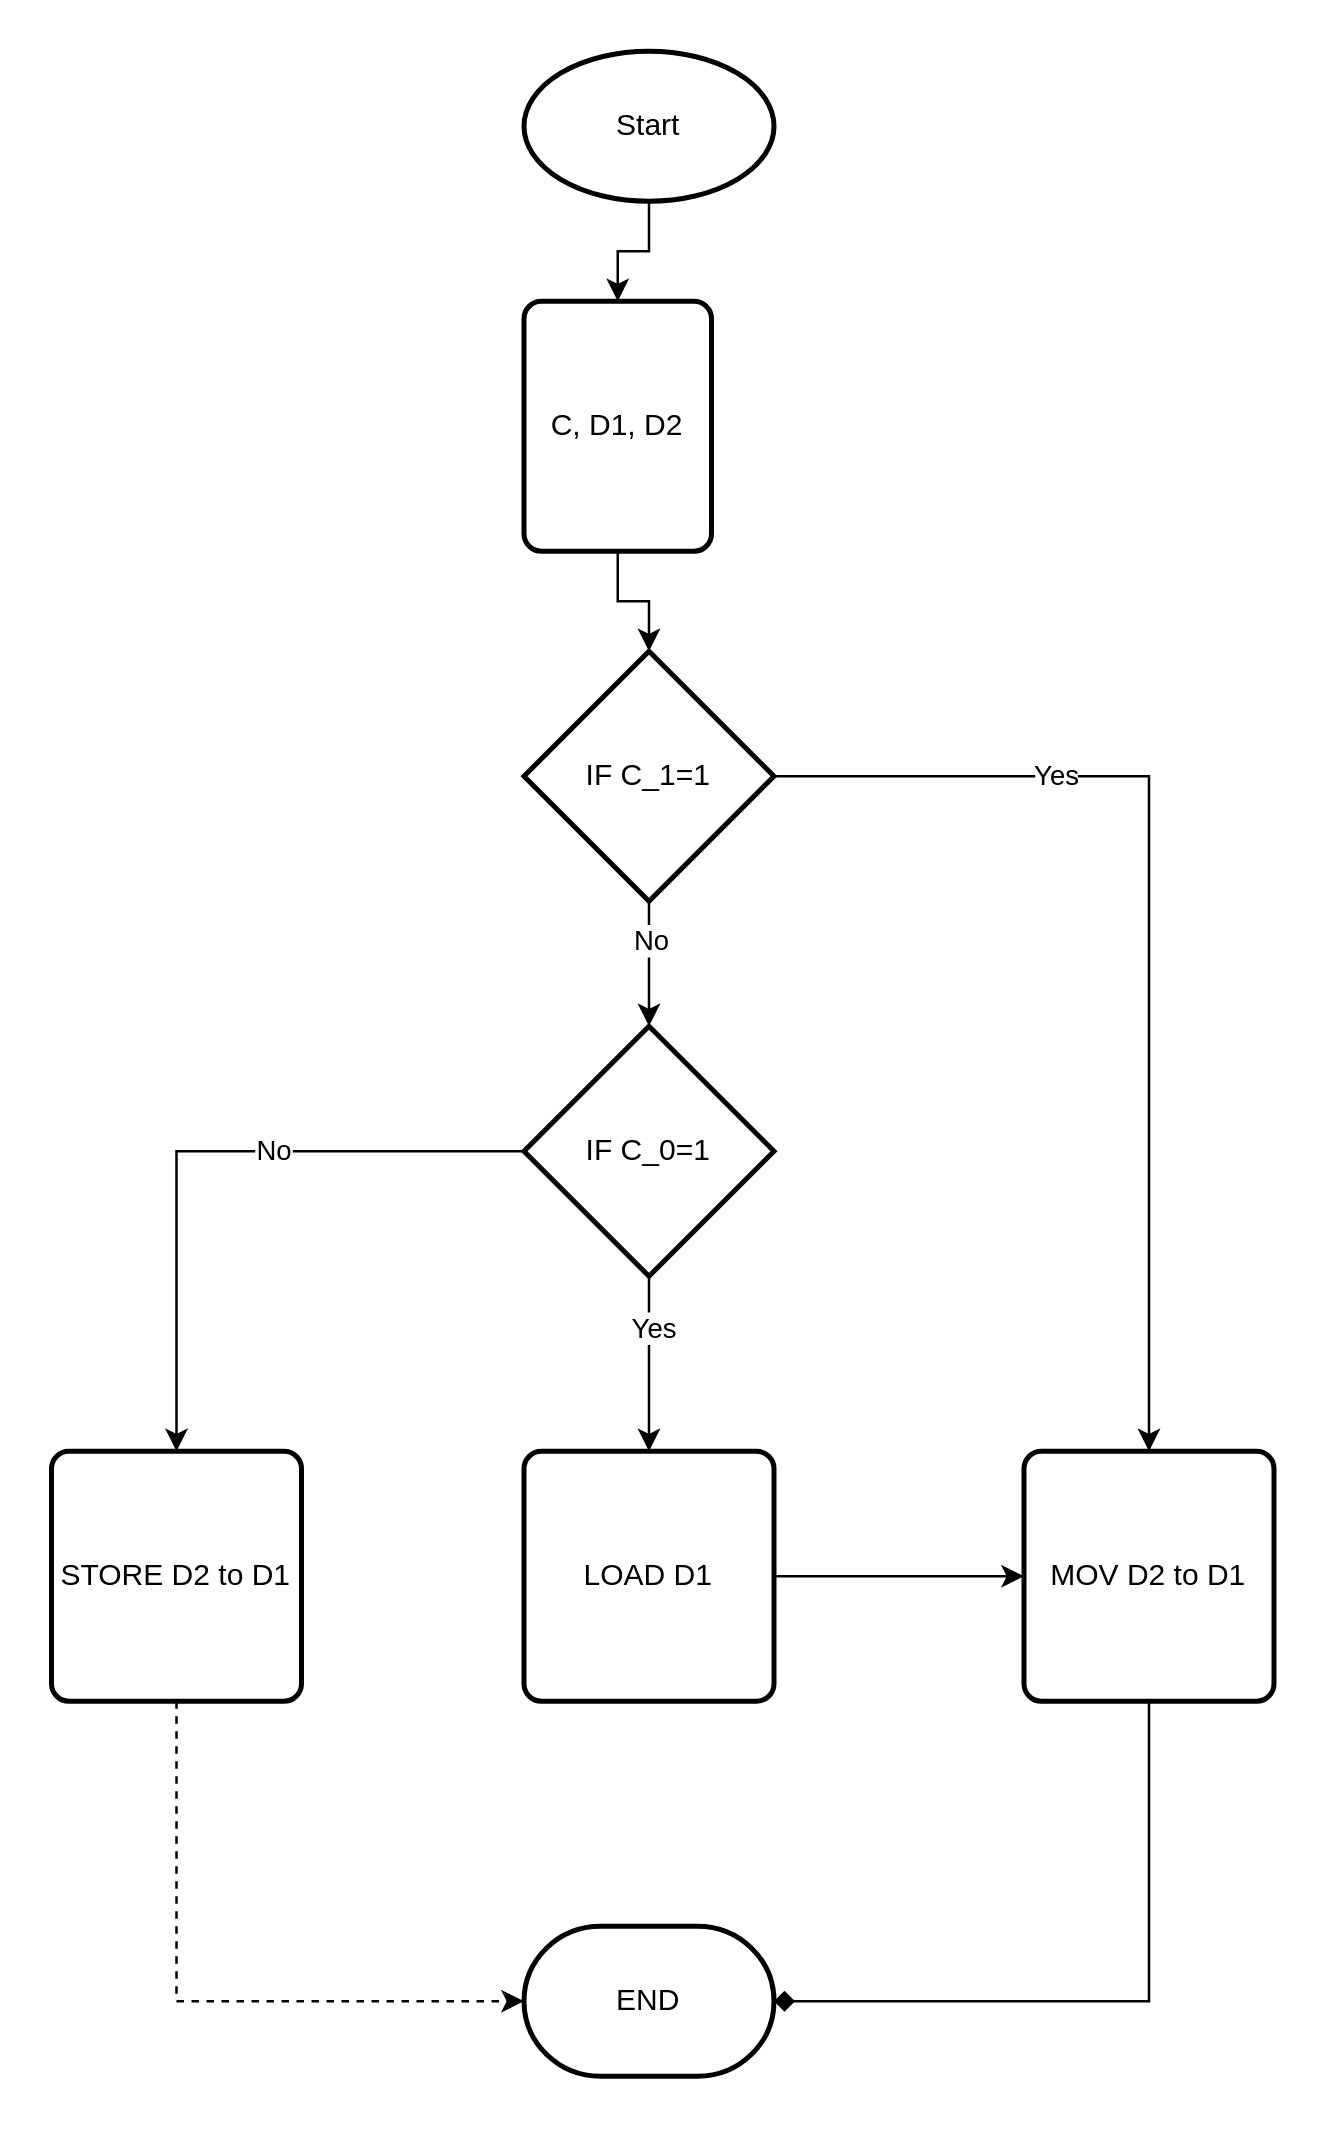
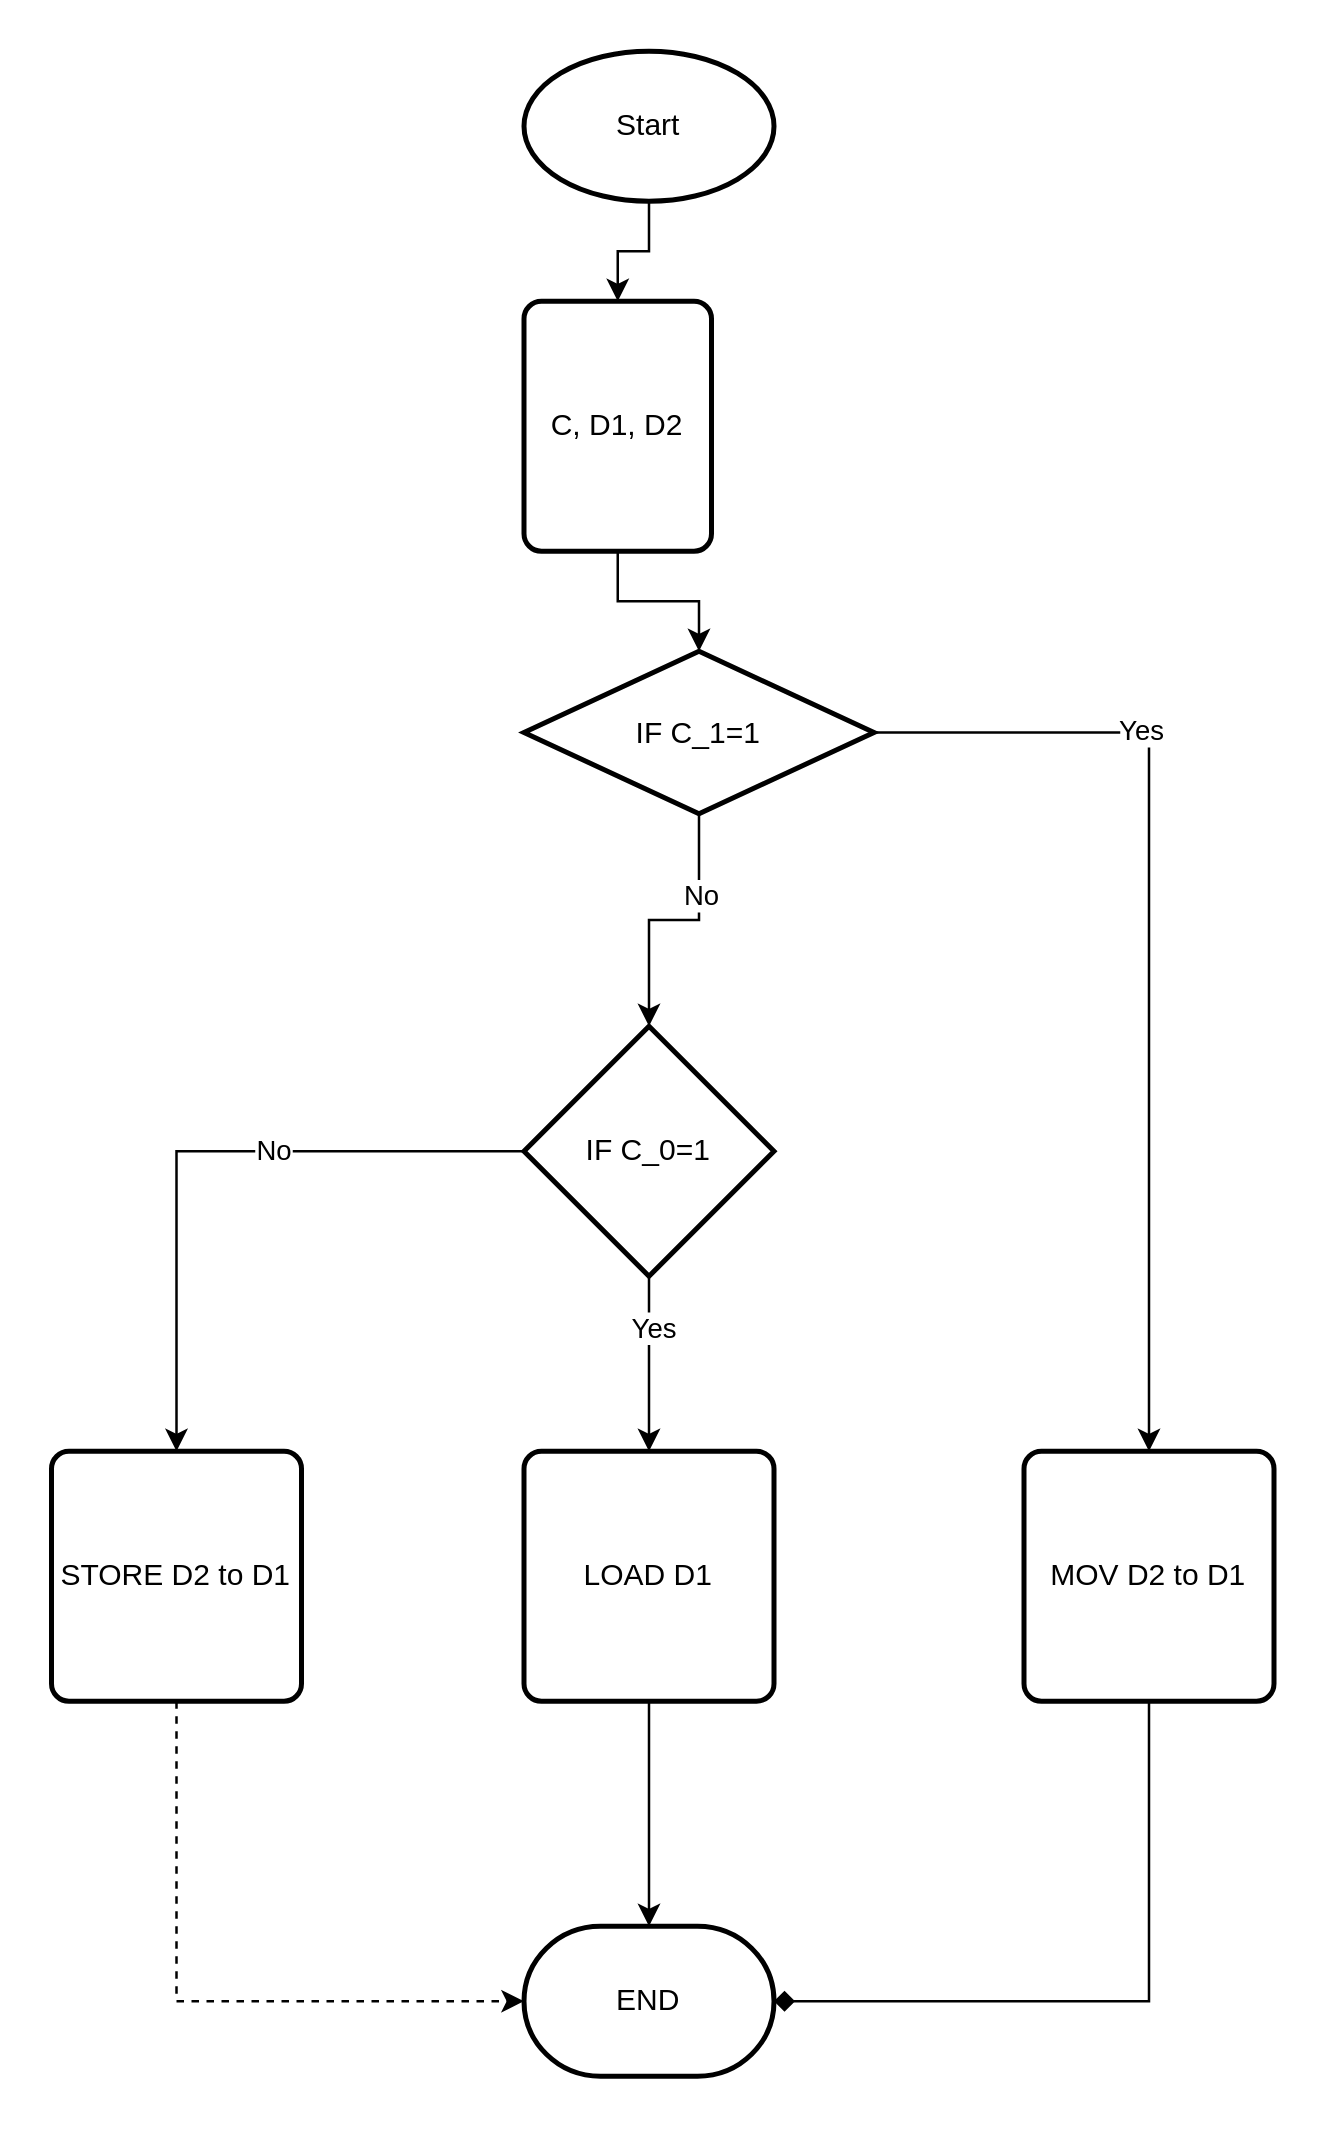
(649, 776) -> (699, 733)
(891, 1576) -> (649, 1806)
